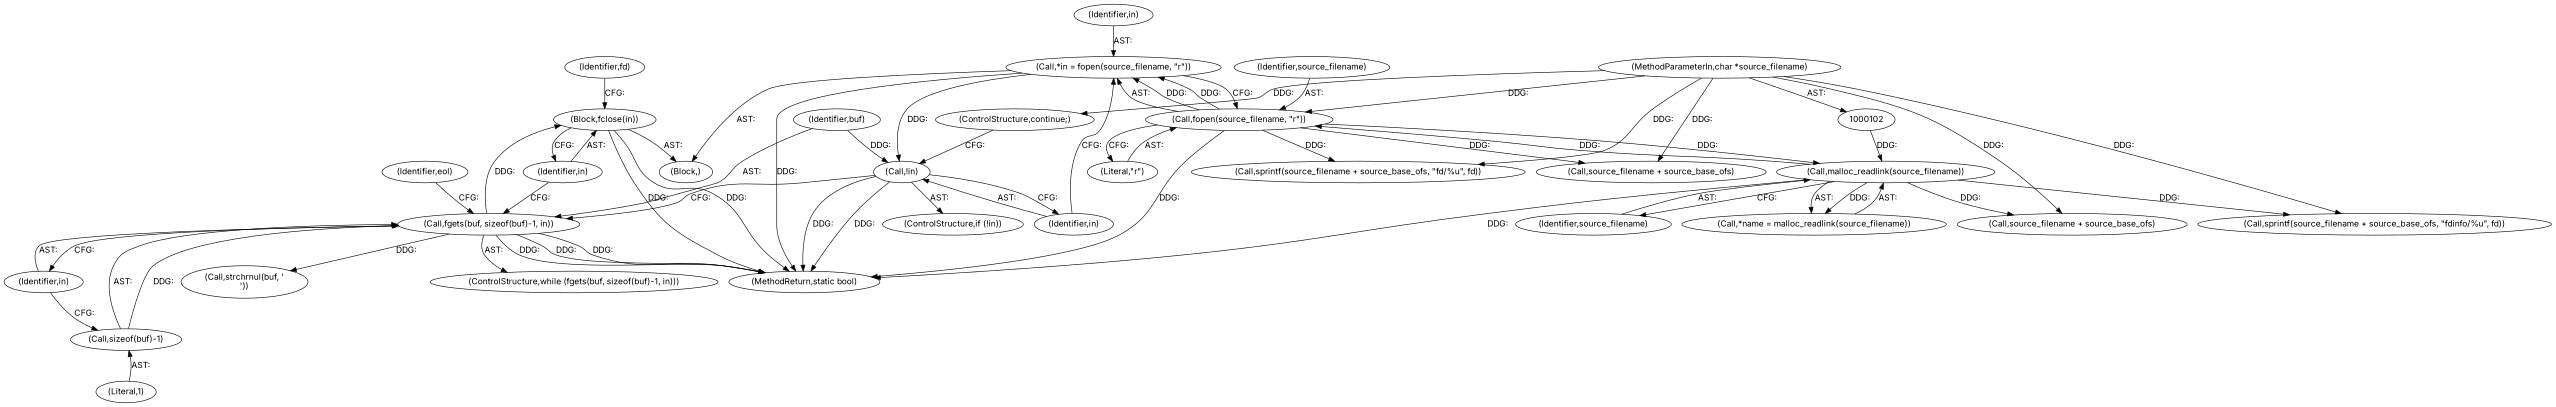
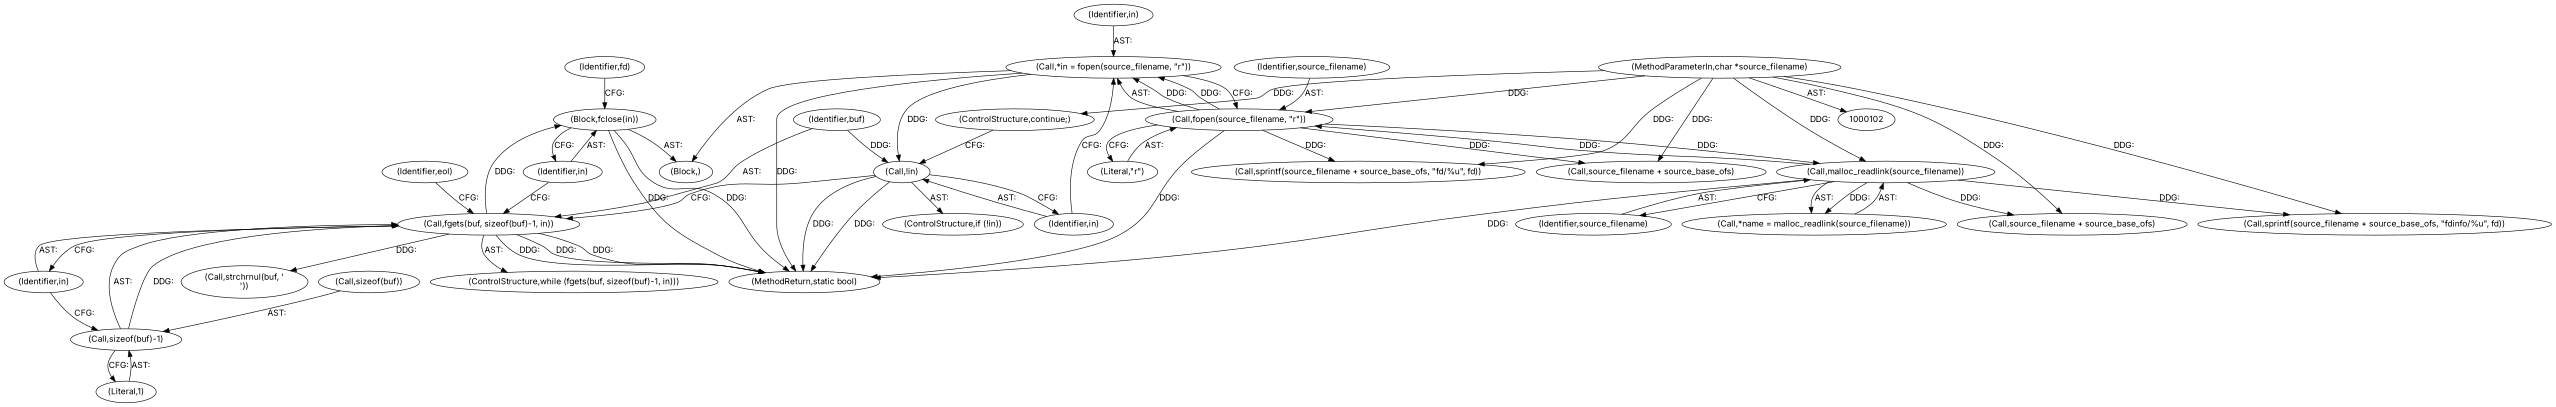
(1875, 143) -> (1795, 121)
none -> (369, 282)
none -> (108, 363)
